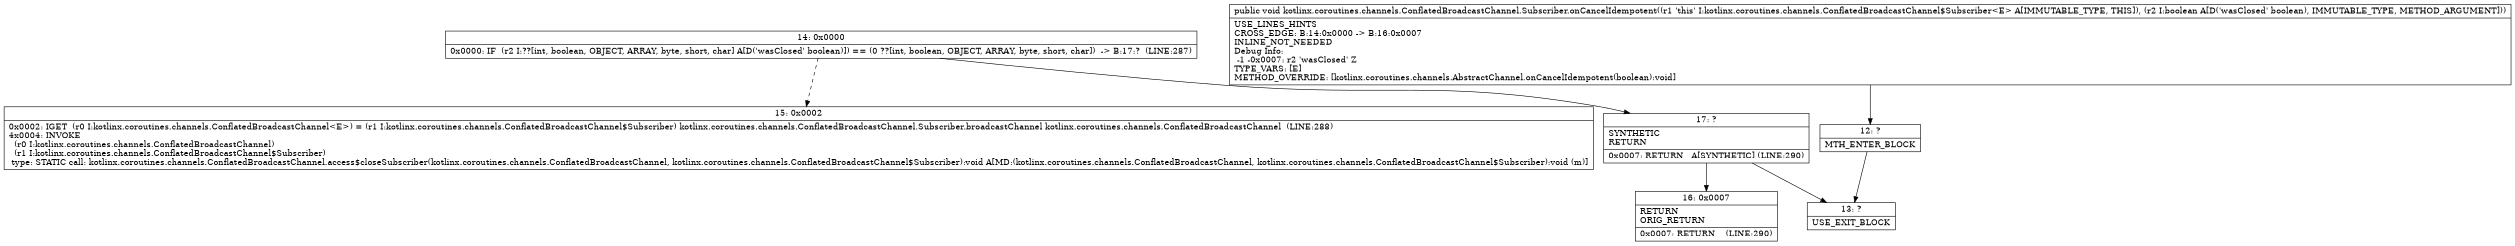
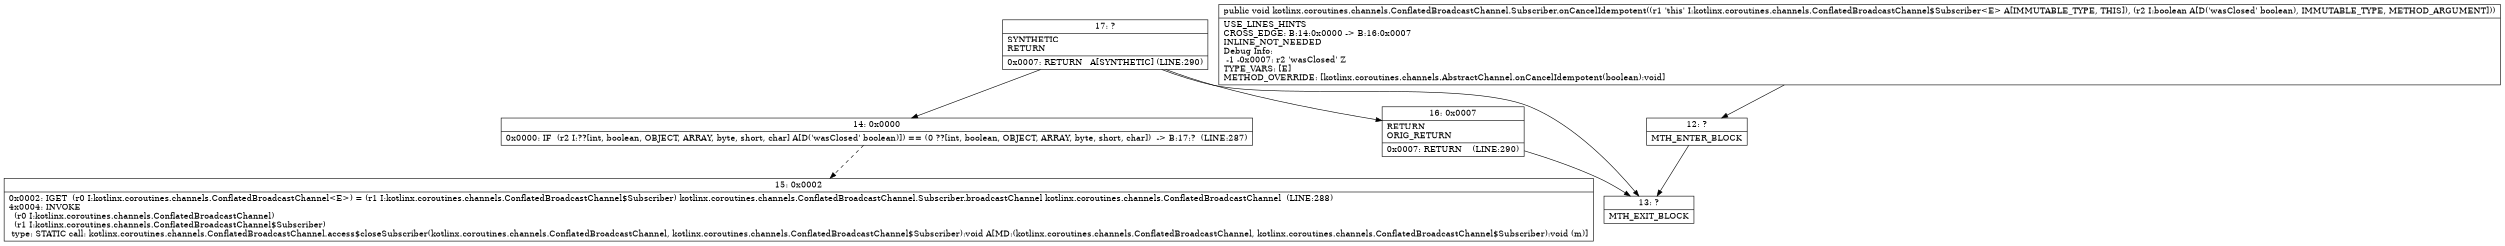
(1282, 89) -> (979, 93)
none -> (1576, 169)
(1851, 223) -> (1649, 216)
